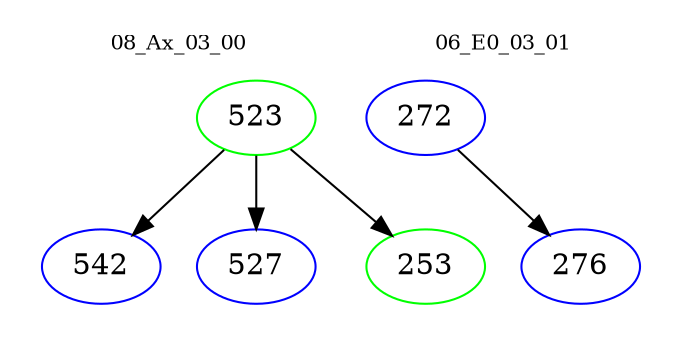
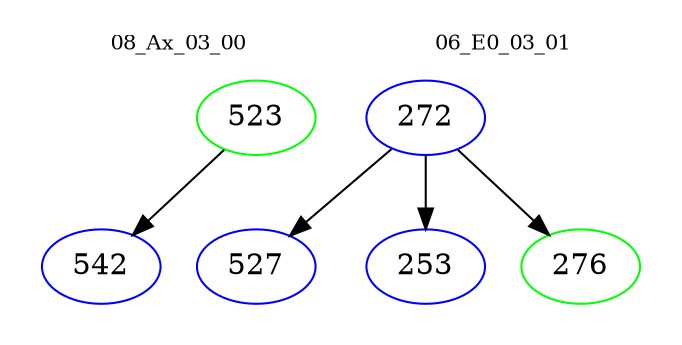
(318, 173) -> (426, 182)
(256, 182) -> (364, 173)
(426, 267) -> (426, 267)
(581, 267) -> (581, 267)
